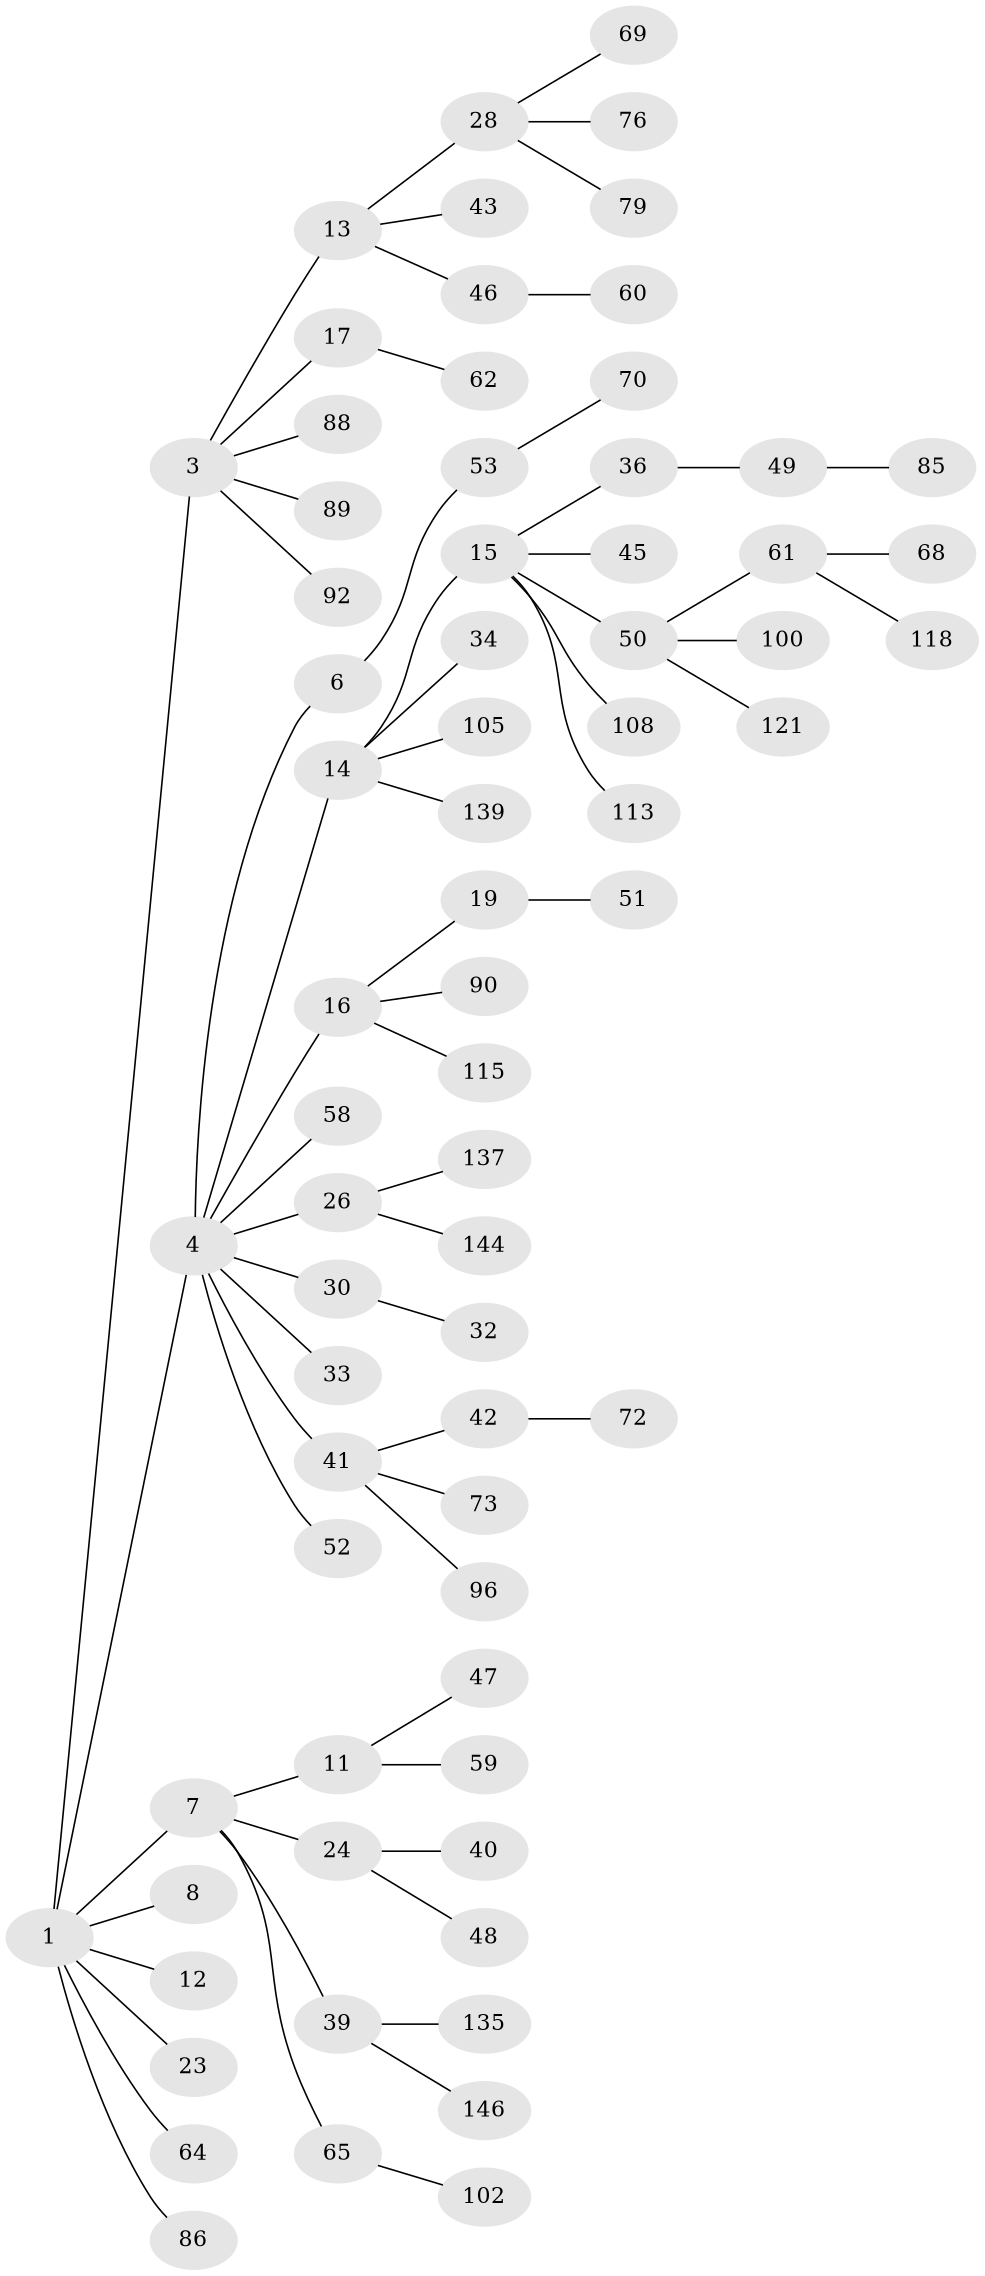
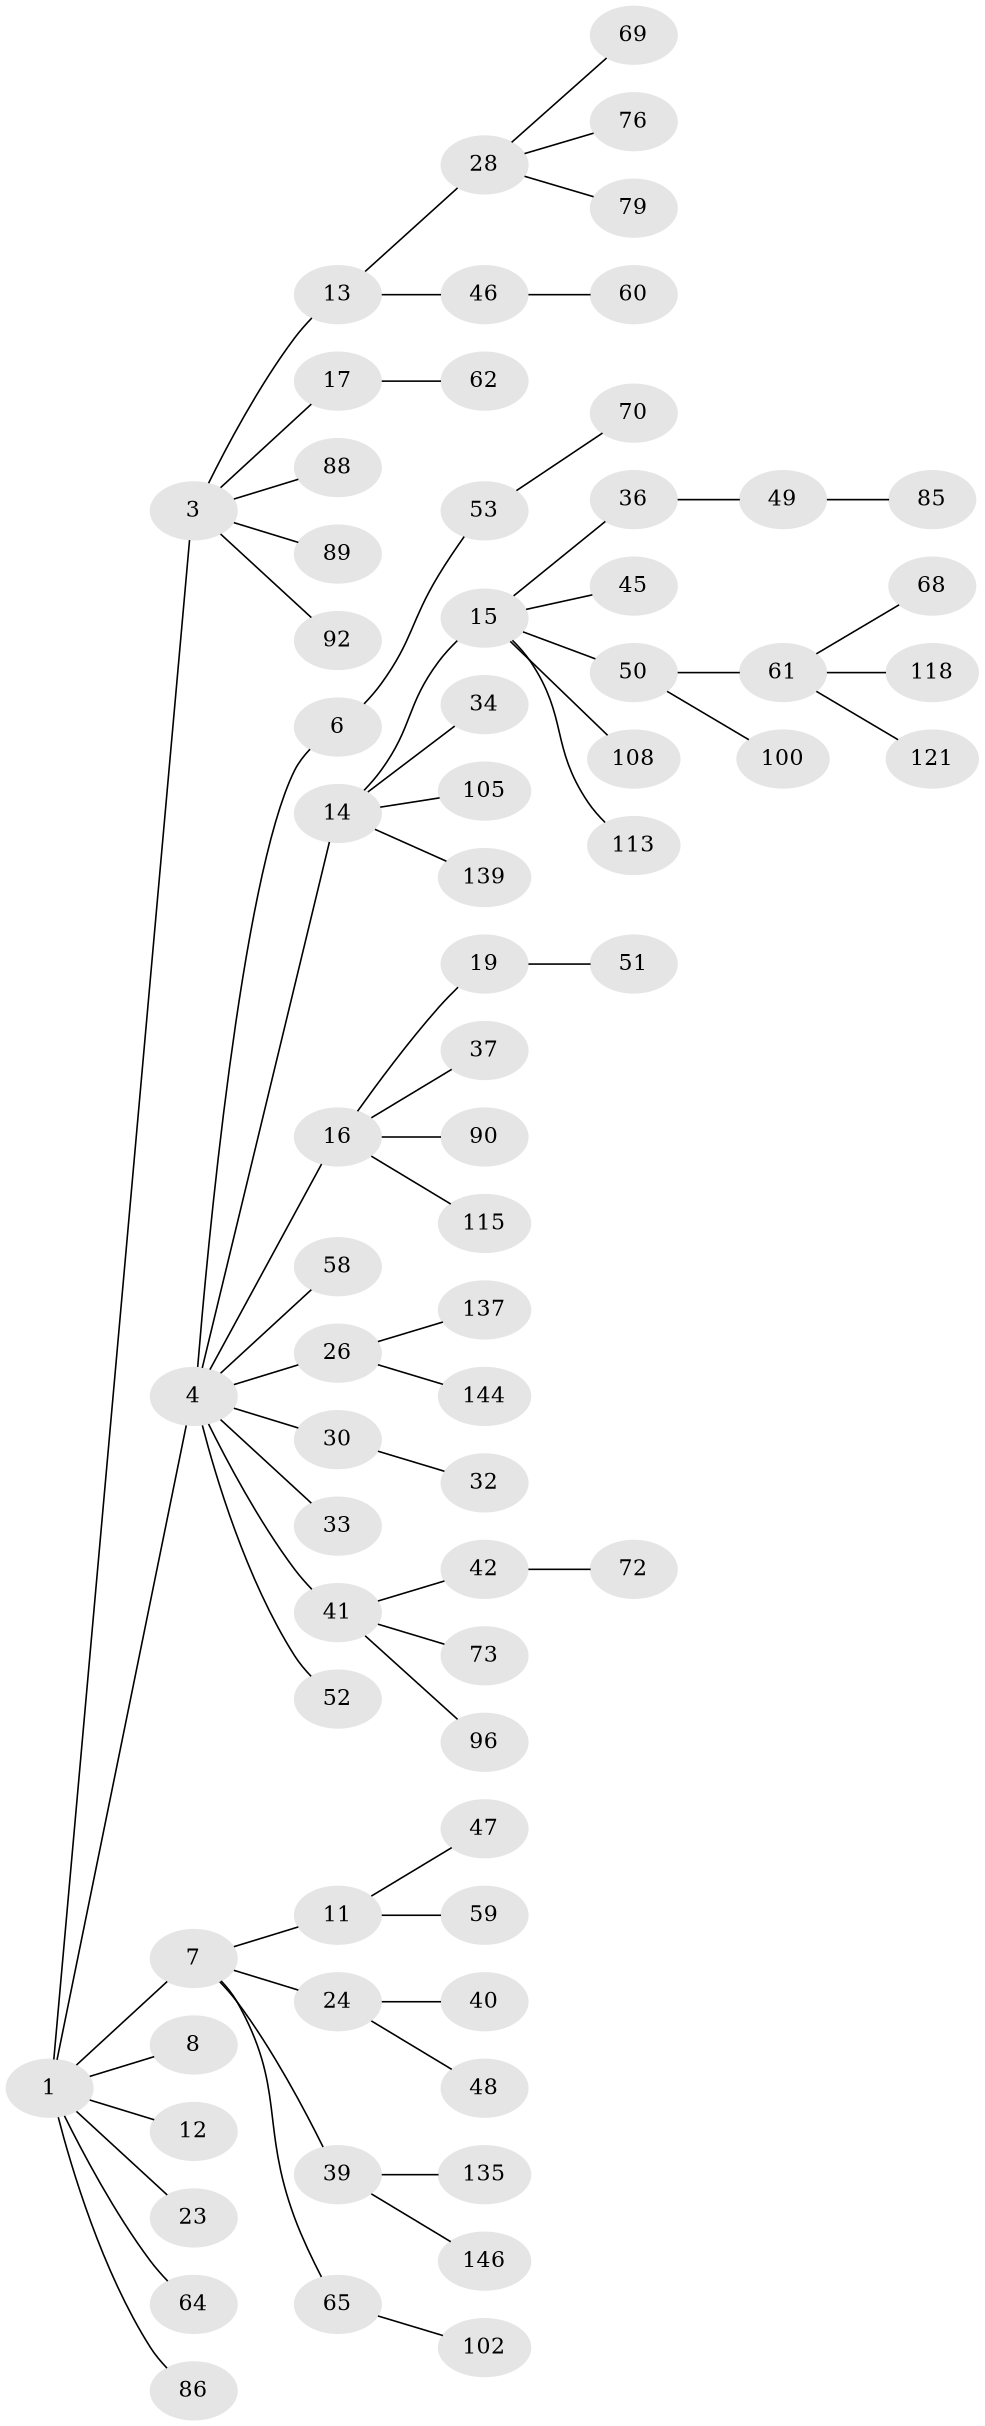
(485, 208) -> none
(708, 684) -> (857, 716)
none -> (485, 1051)
